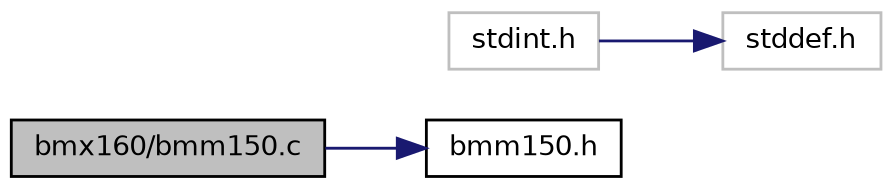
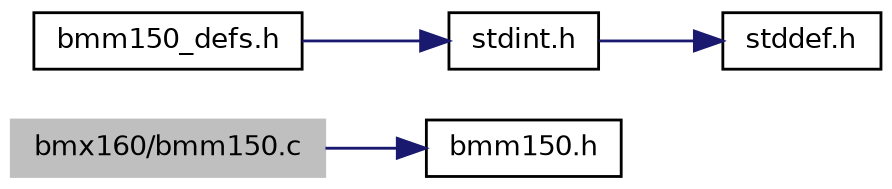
none -> (168, 41)
(524, 41) -> (524, 41)
(802, 41) -> (802, 41)
(168, 148) -> (168, 148)
